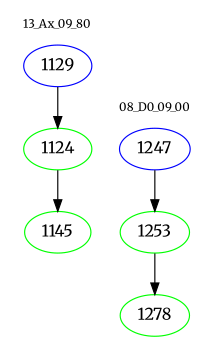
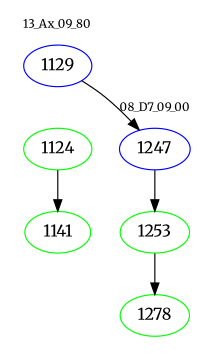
(58, 102) -> (117, 108)
(155, 108) -> (155, 108)
(58, 232) -> (58, 232)
